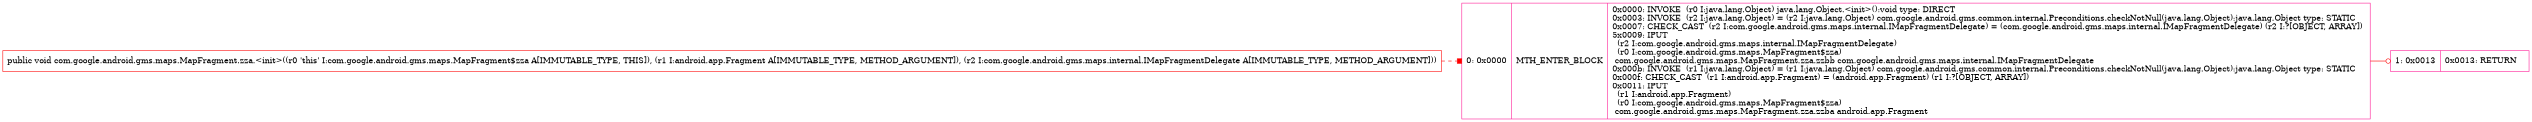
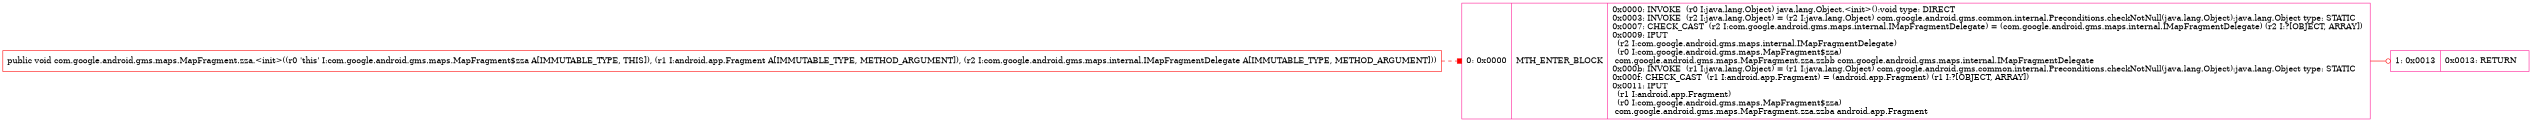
(1642, 35) -> (1642, 35)
